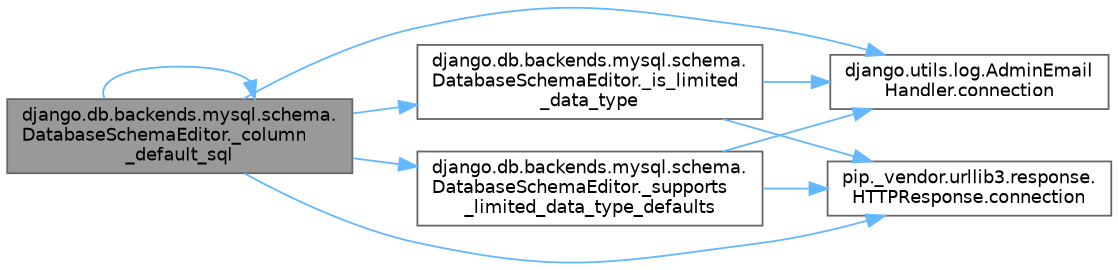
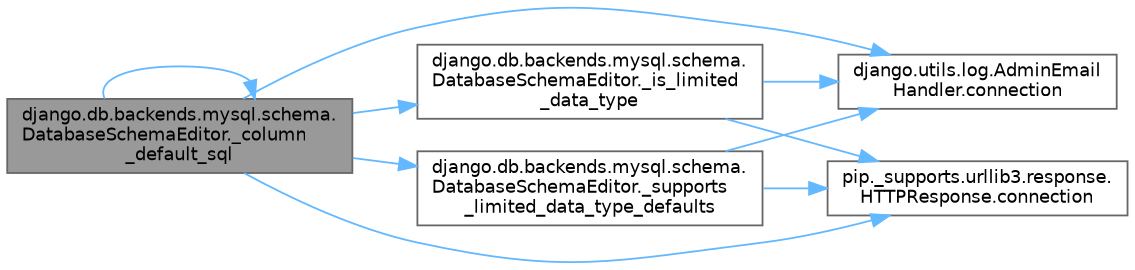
(969, 189) -> (978, 188)
